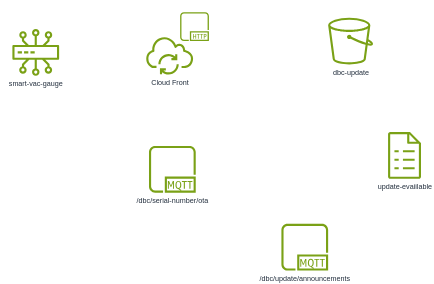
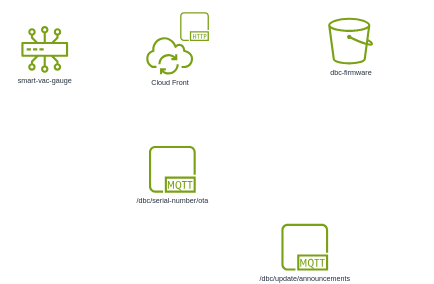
(36, 53) -> (45, 50)
(352, 73) -> (352, 73)
(405, 156) -> none
